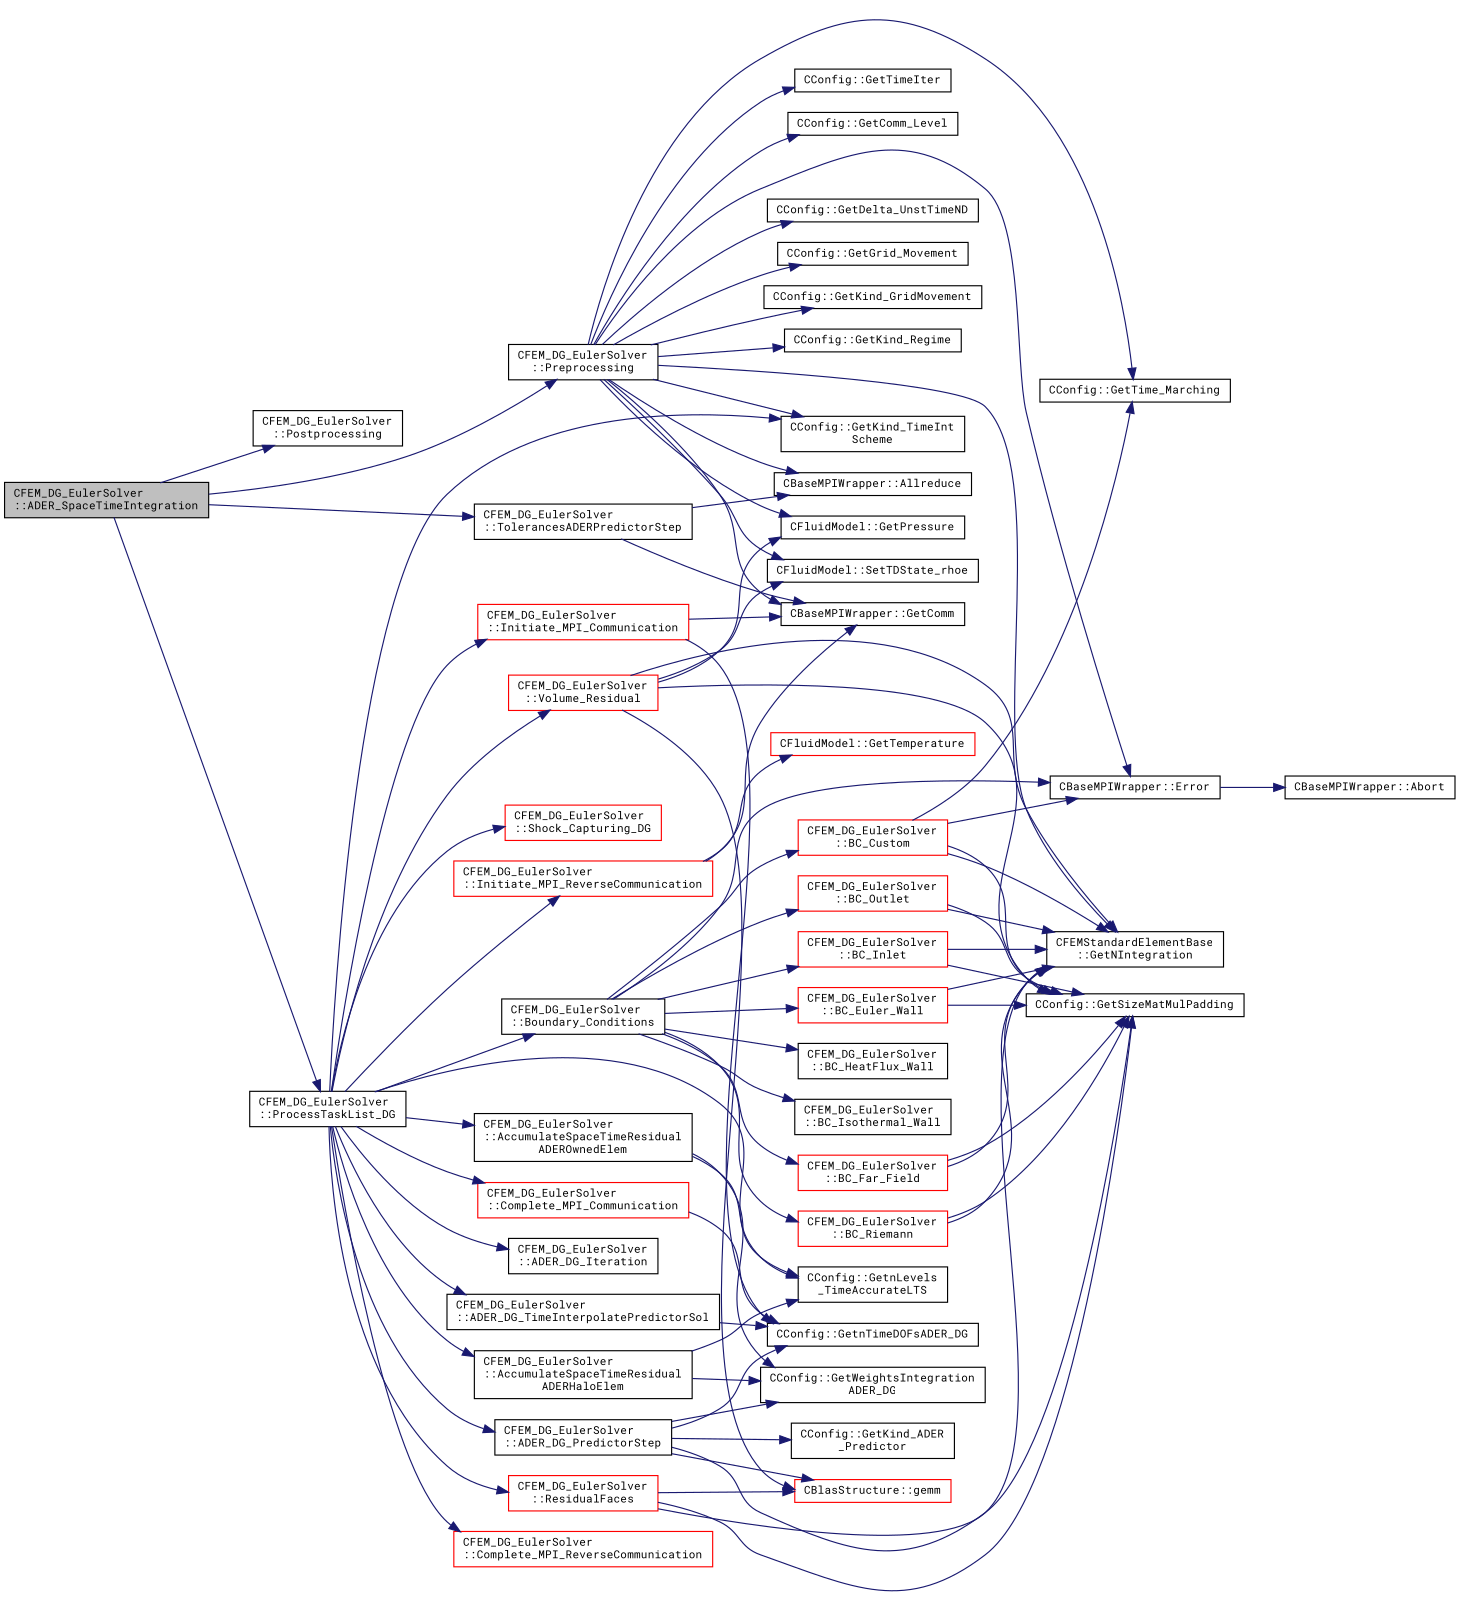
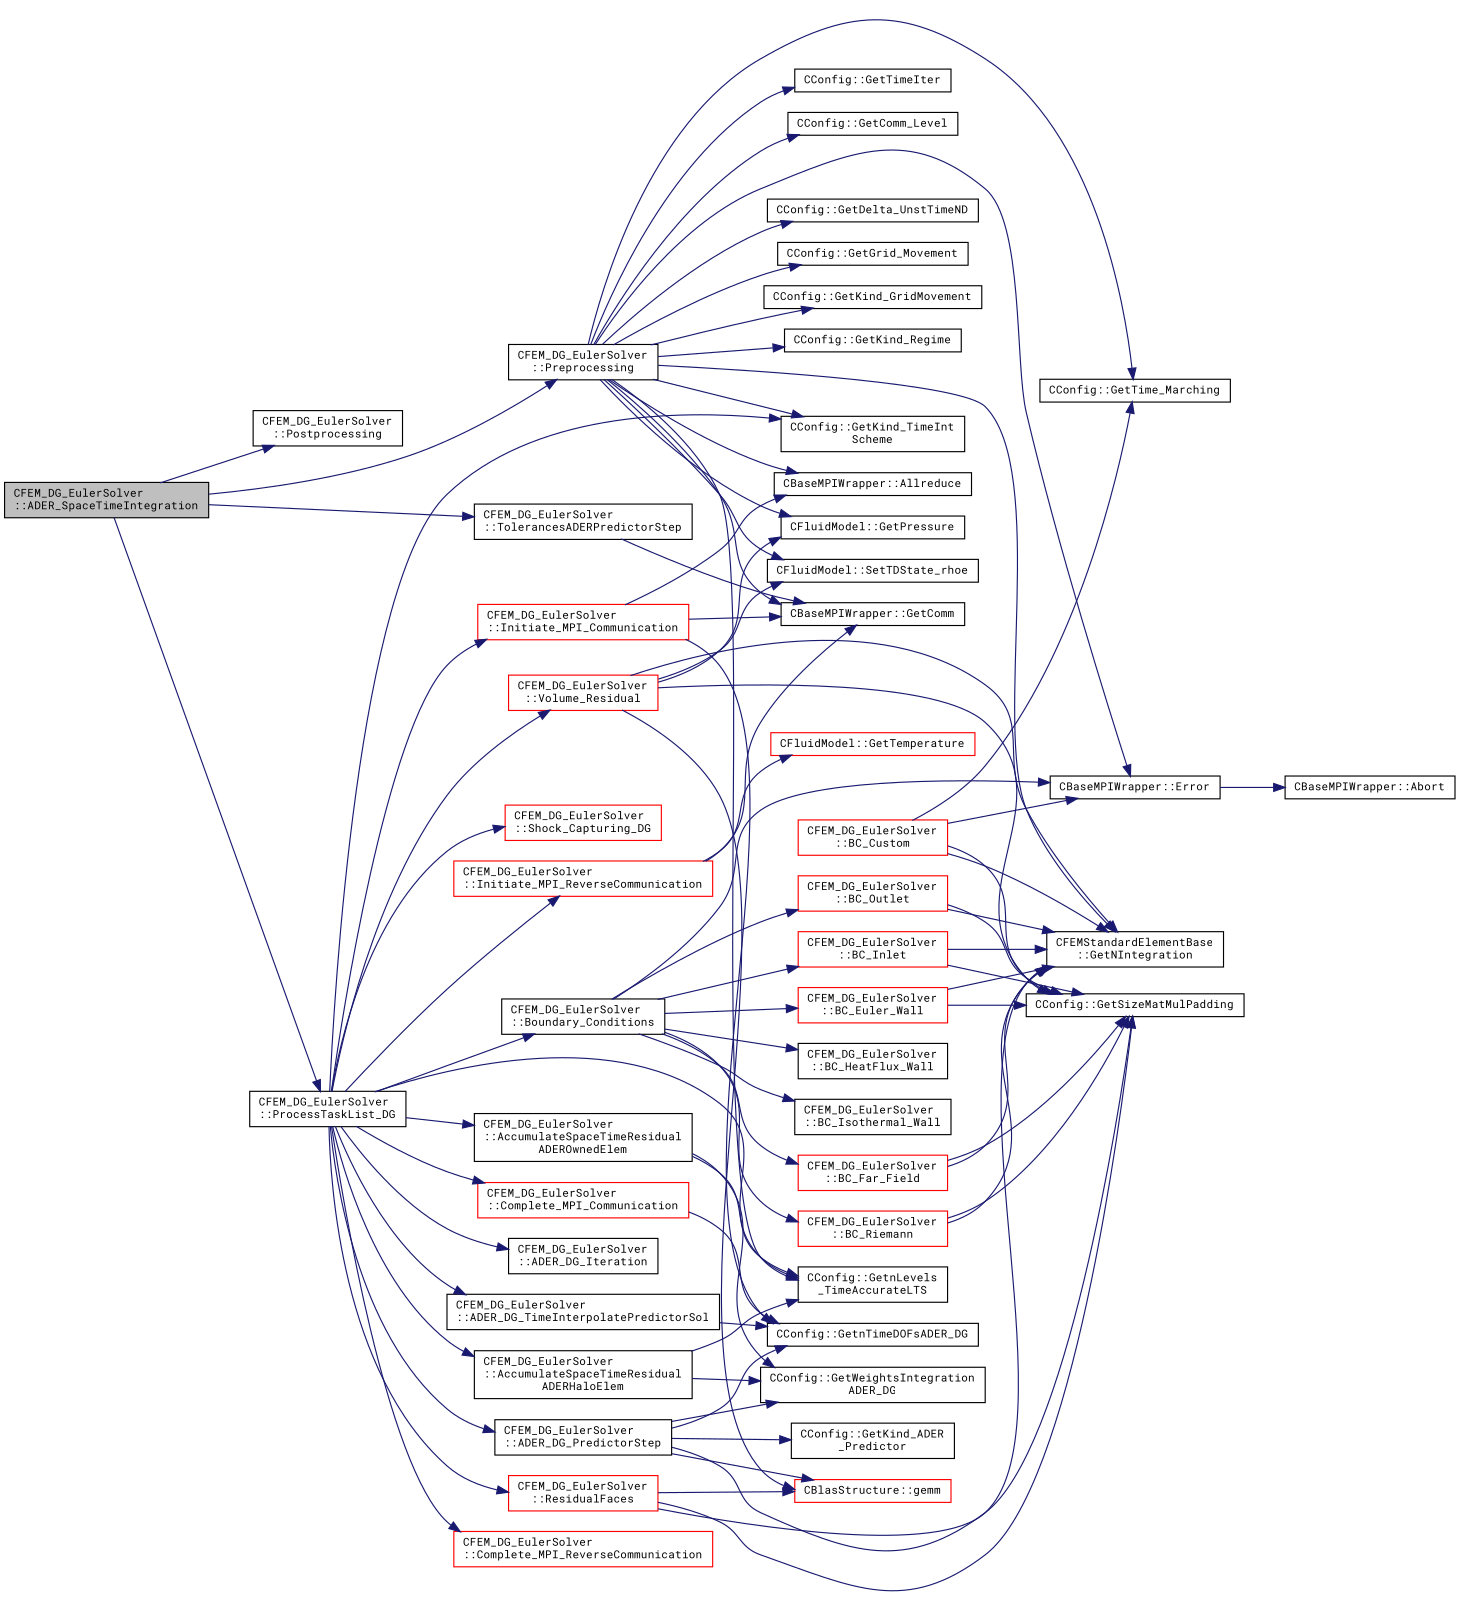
(735, 502) -> (706, 560)
none -> (733, 790)
(698, 926) -> none
